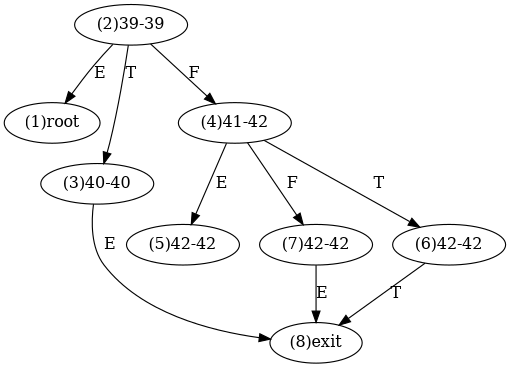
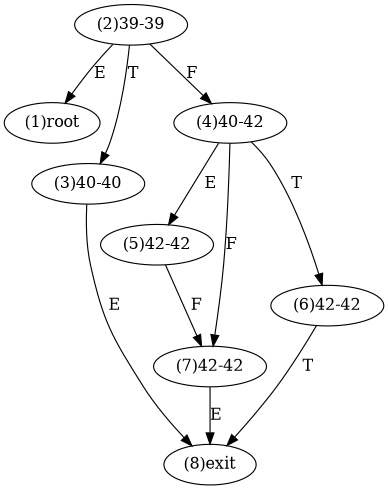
(235, 123) -> (230, 123)
none -> (181, 300)
